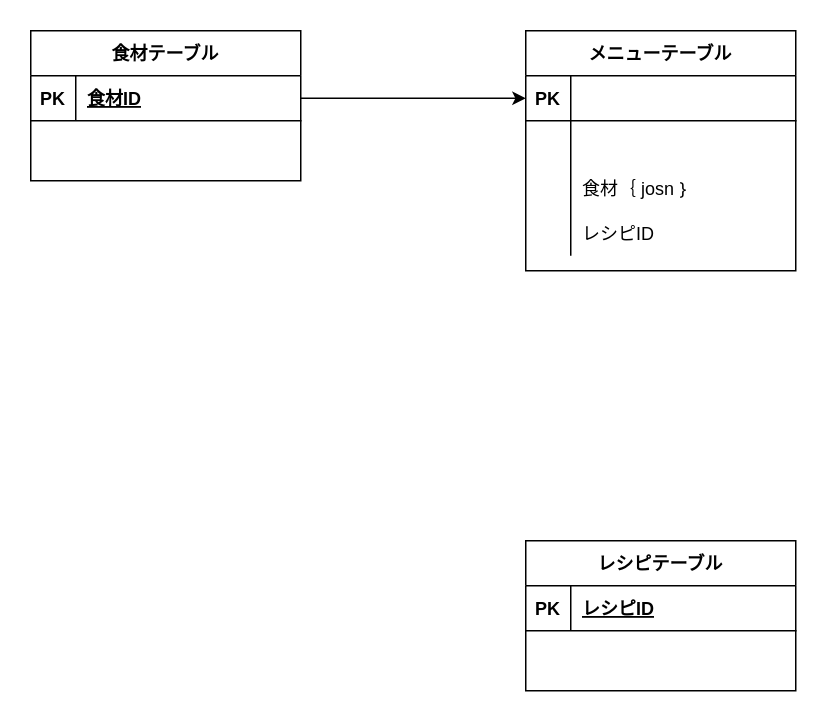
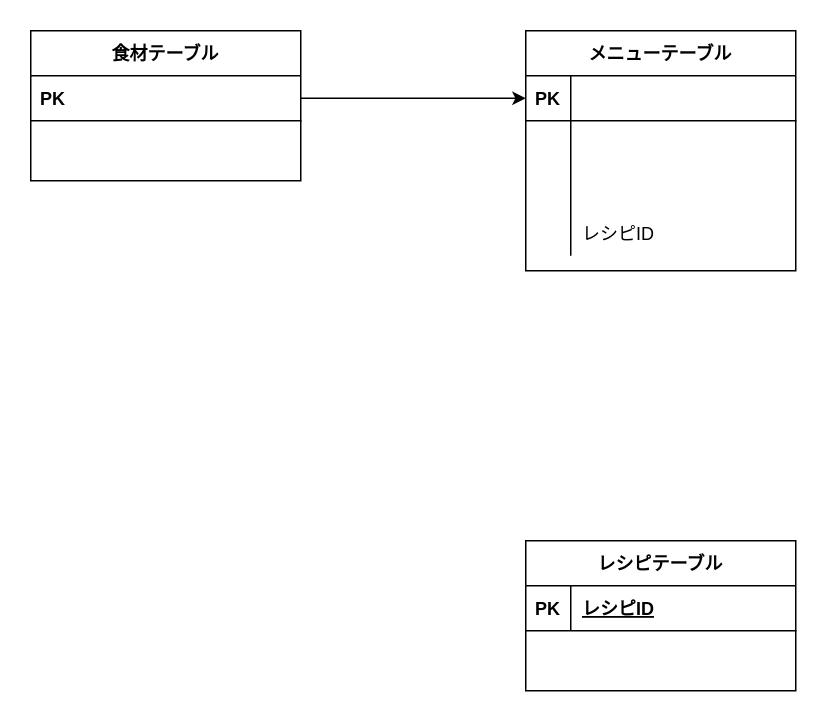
(188, 98) -> none
(683, 188) -> none
